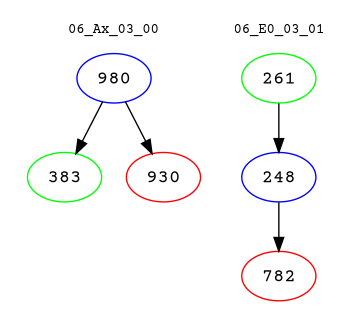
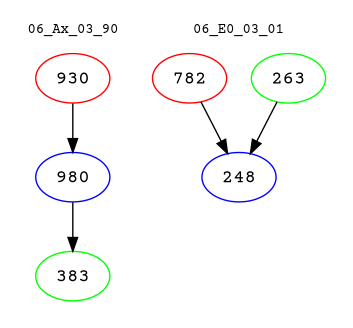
(114, 30) -> (73, 30)
(279, 78) -> (288, 78)
(136, 122) -> (73, 121)
(279, 220) -> (211, 122)
